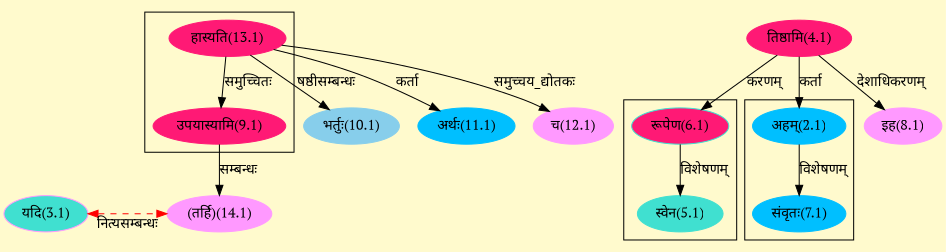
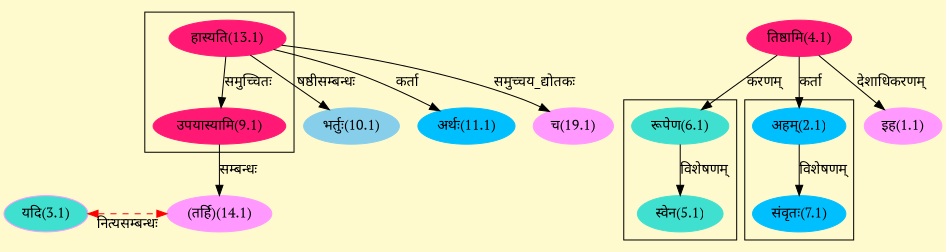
(573, 126) -> (573, 126)
(680, 126) -> (680, 126)
(903, 126) -> (903, 126)
